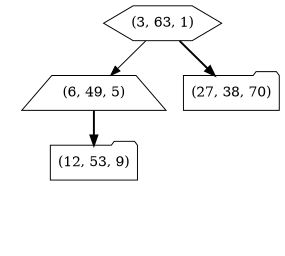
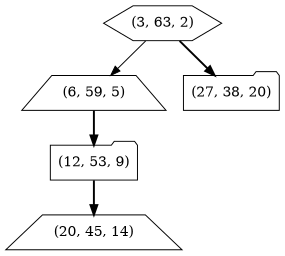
(163, 23) -> (163, 23)
(94, 93) -> (94, 93)
(231, 93) -> (231, 93)
none -> (94, 232)
